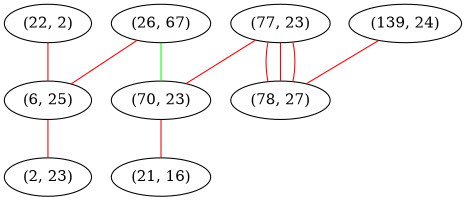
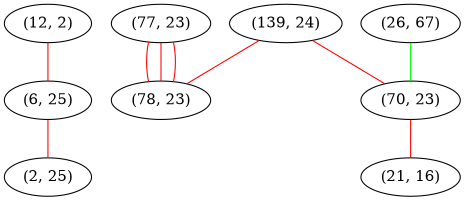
(48, 23) -> (48, 23)
(104, 62) -> none
(221, 62) -> (349, 62)
(280, 100) -> (161, 100)
(48, 177) -> (48, 177)
